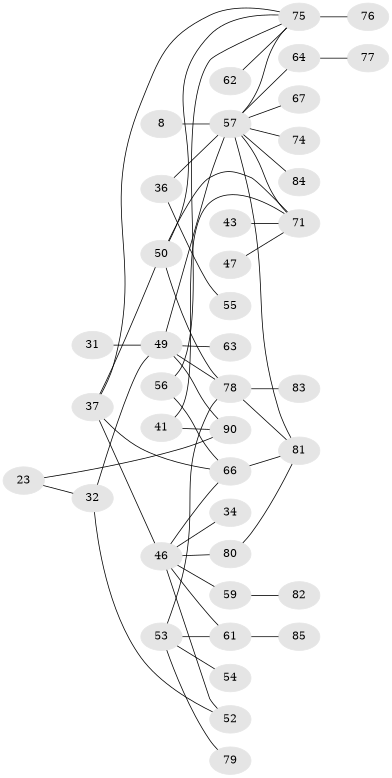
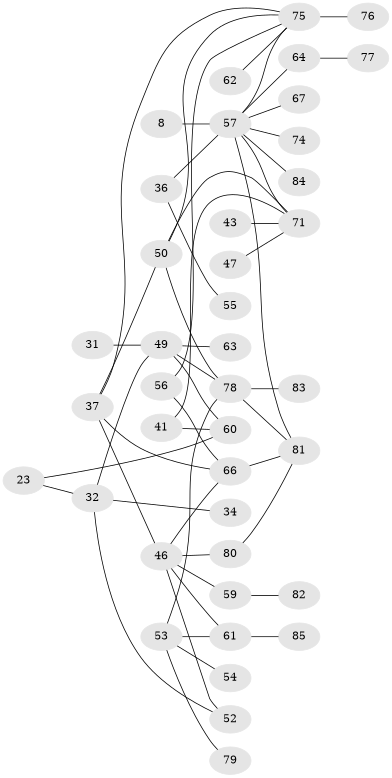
(187, 258) -> none
(230, 430) -> (230, 430)
(196, 535) -> (161, 505)
